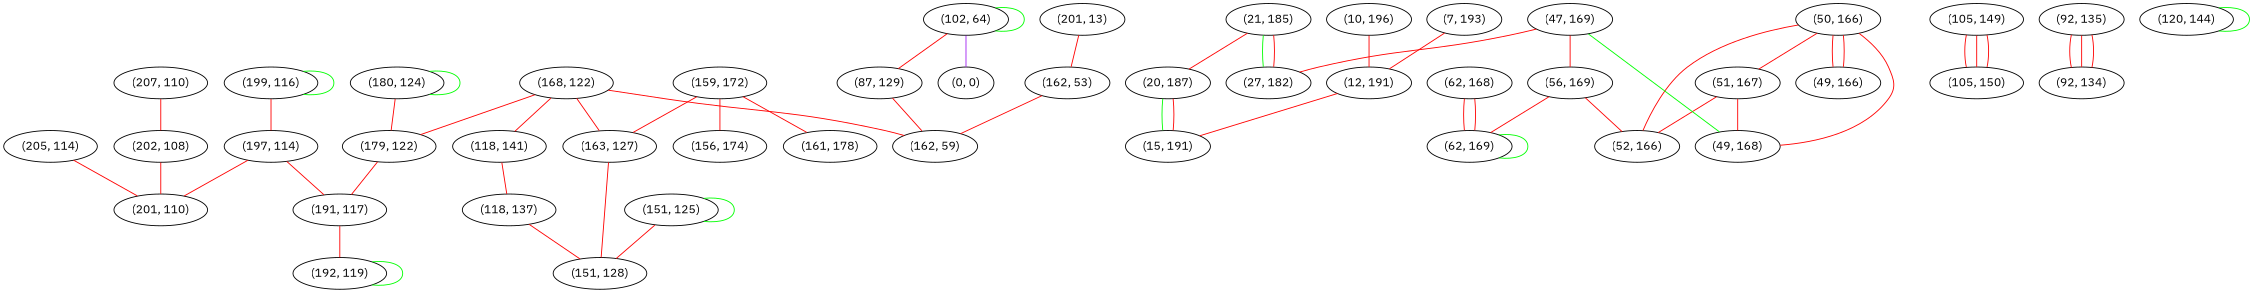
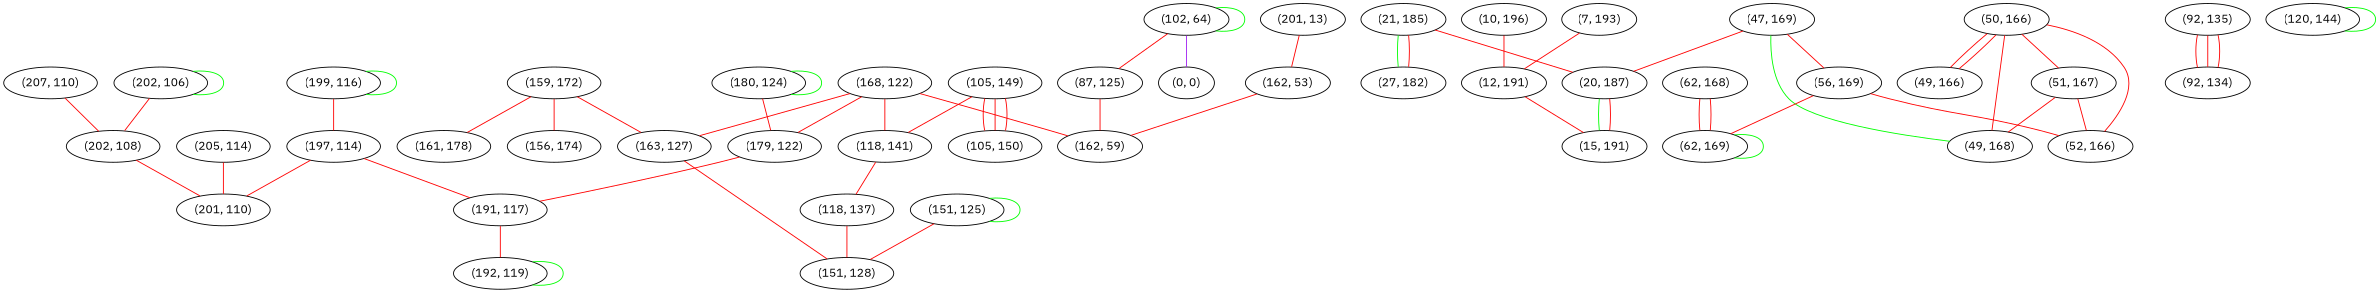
(1406, 51) -> (1688, 51)
none -> (161, 83)
(880, 83) -> (1100, 83)
none -> (940, 115)
